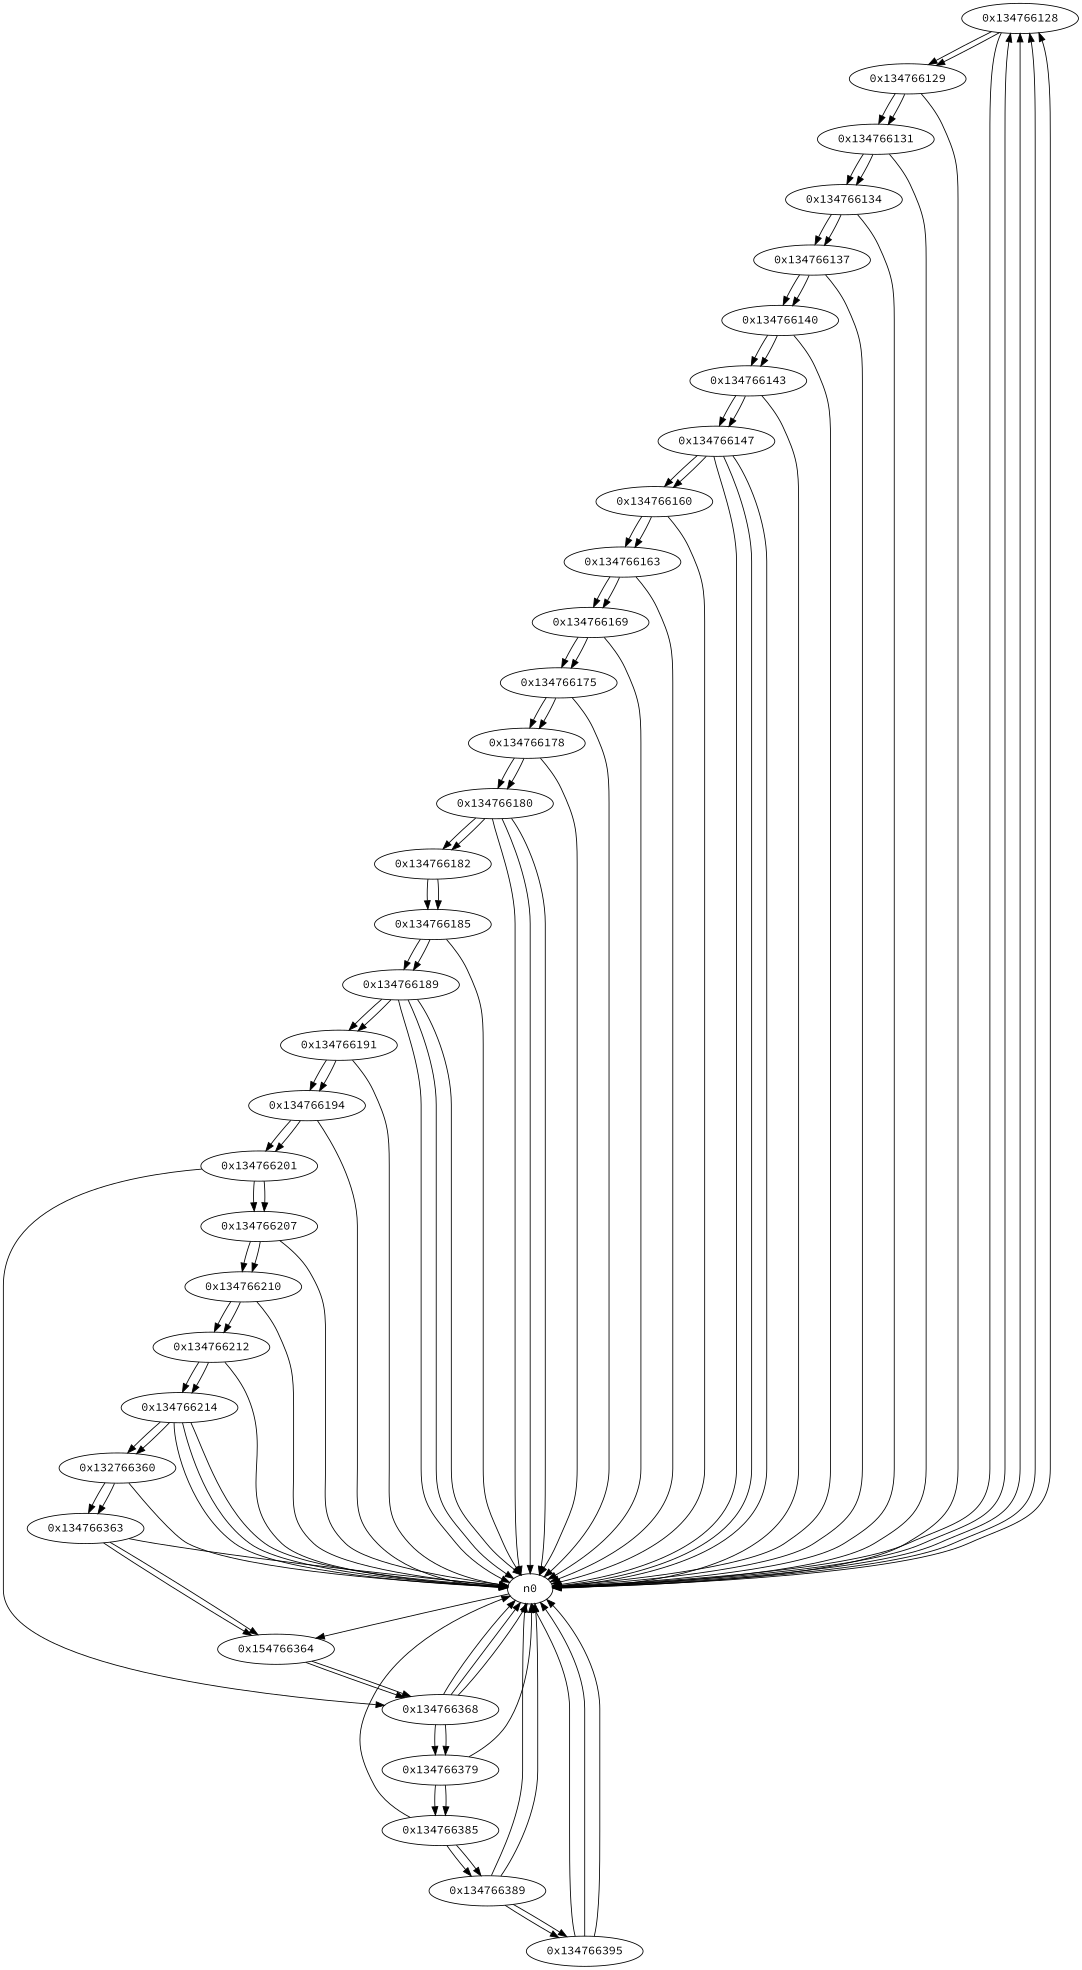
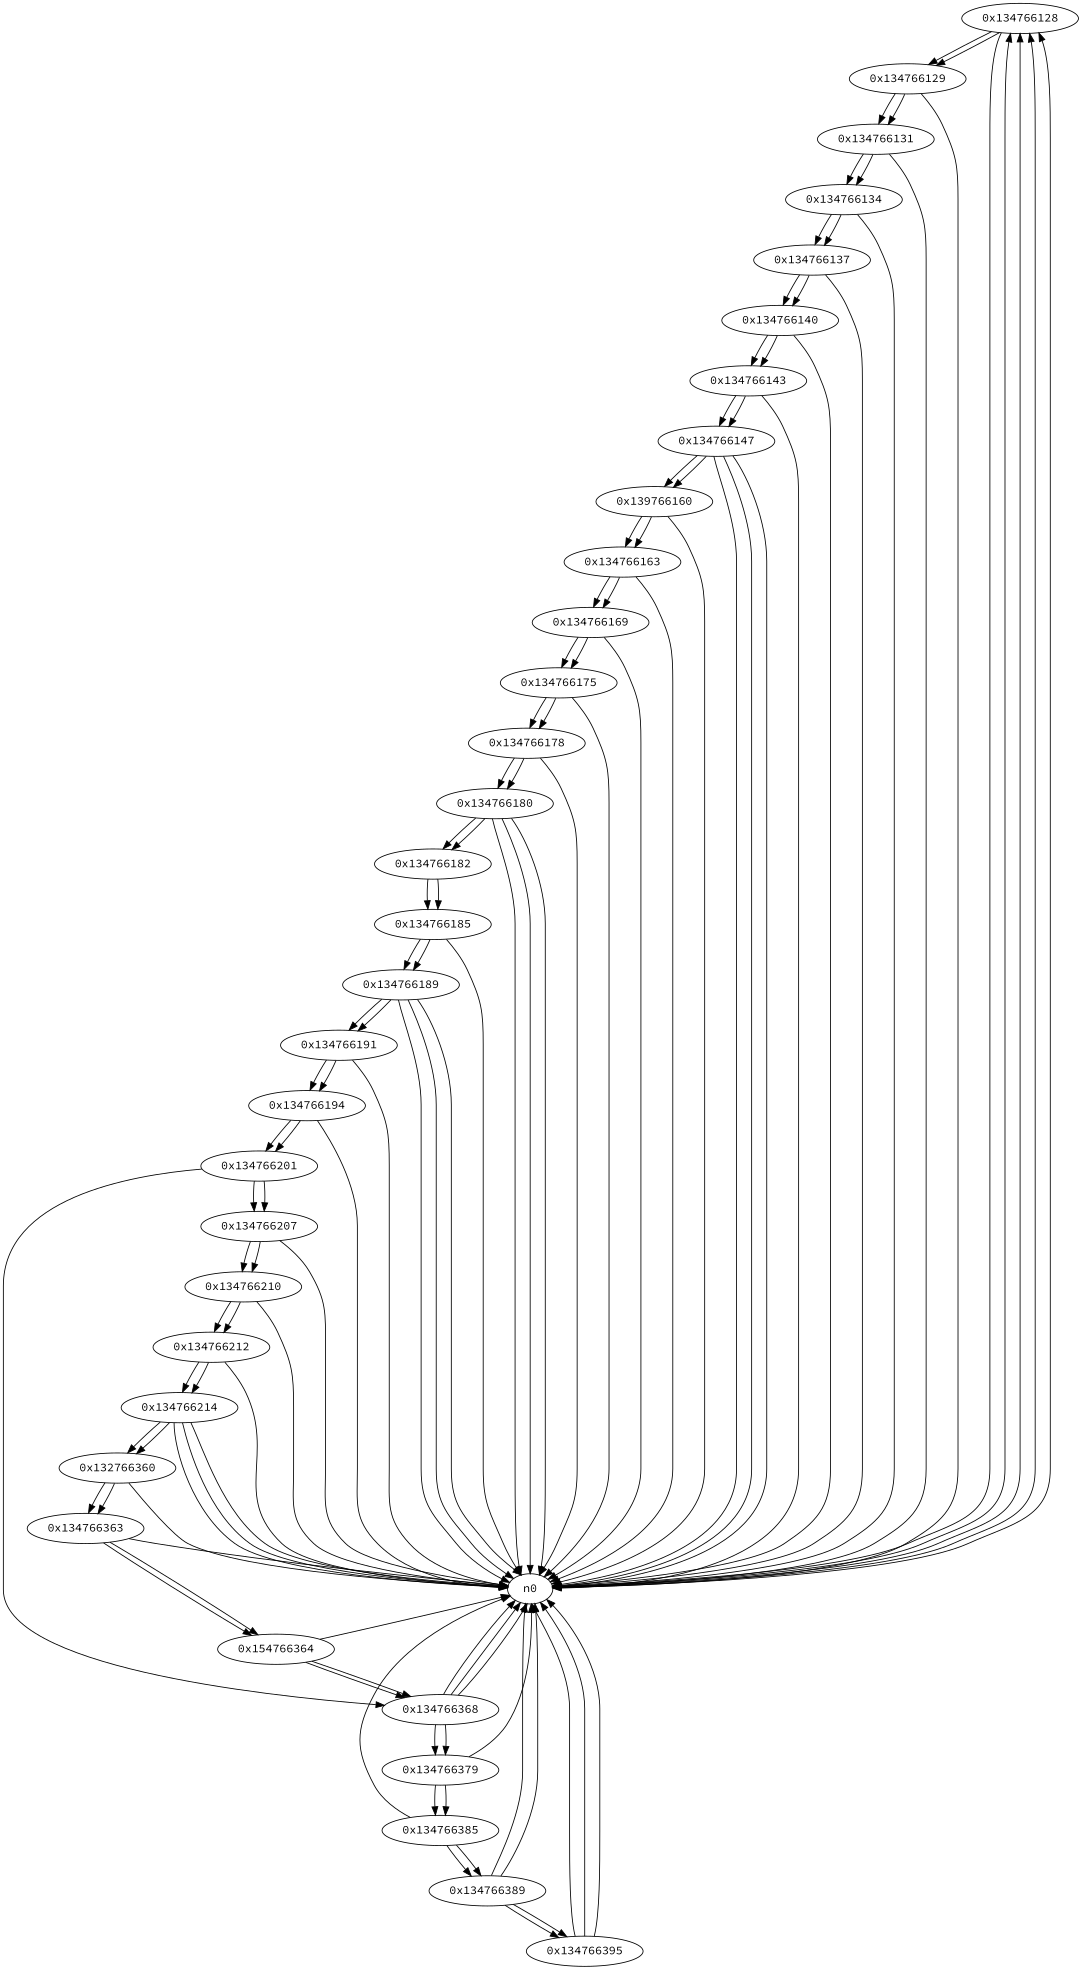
(654, 502) -> (654, 502)
(416, 1615) -> (411, 1619)
